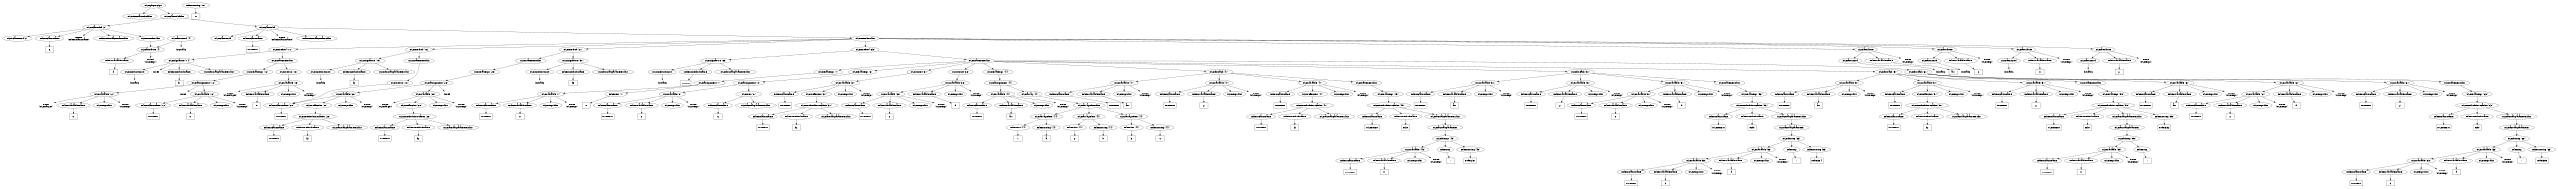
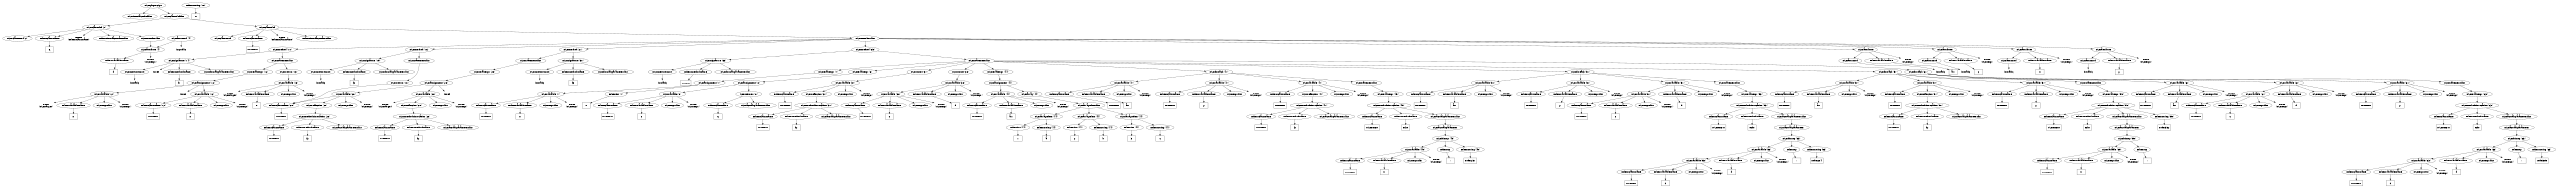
(749, 94) -> (749, 94)
